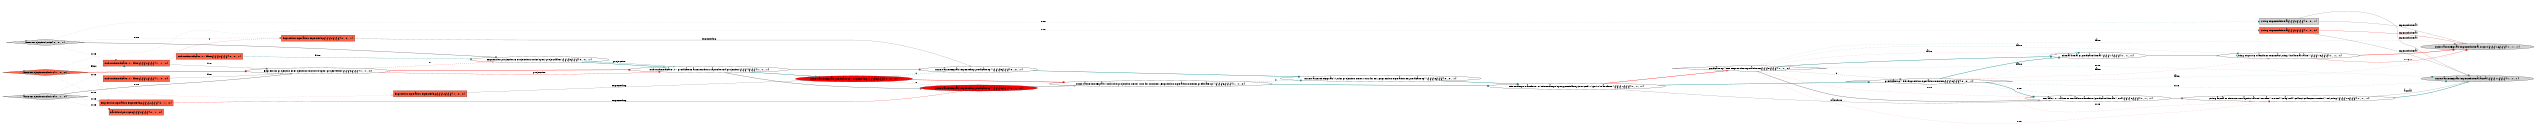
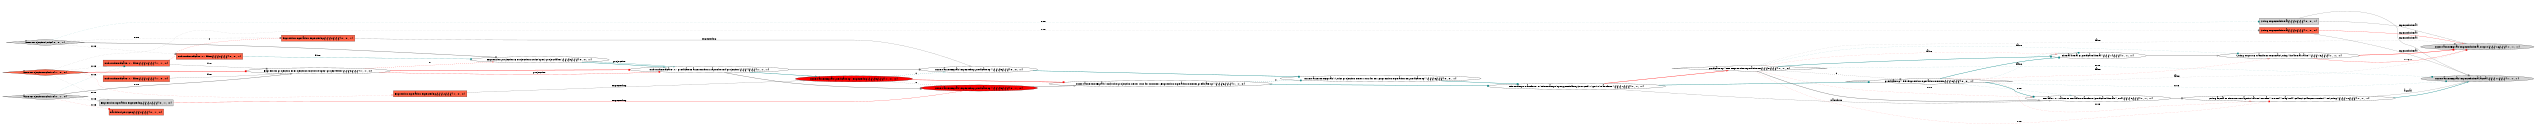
(84, 53) -> (118, 50)
(94, 66) -> (94, 66)
(136, 103) -> (136, 103)
